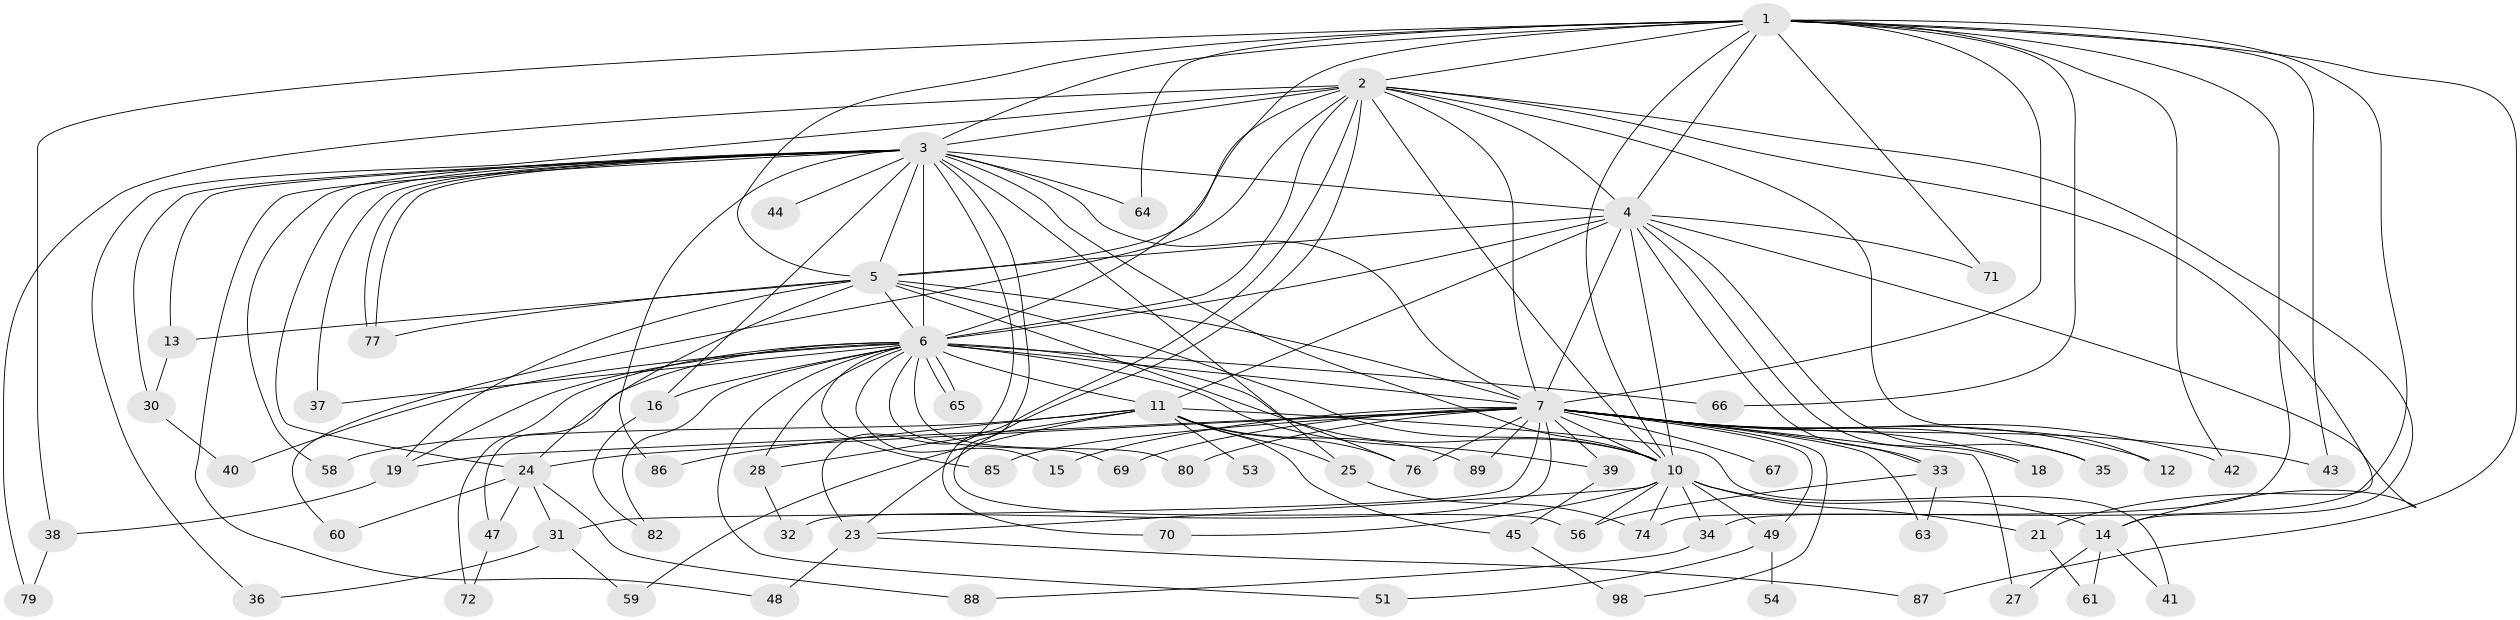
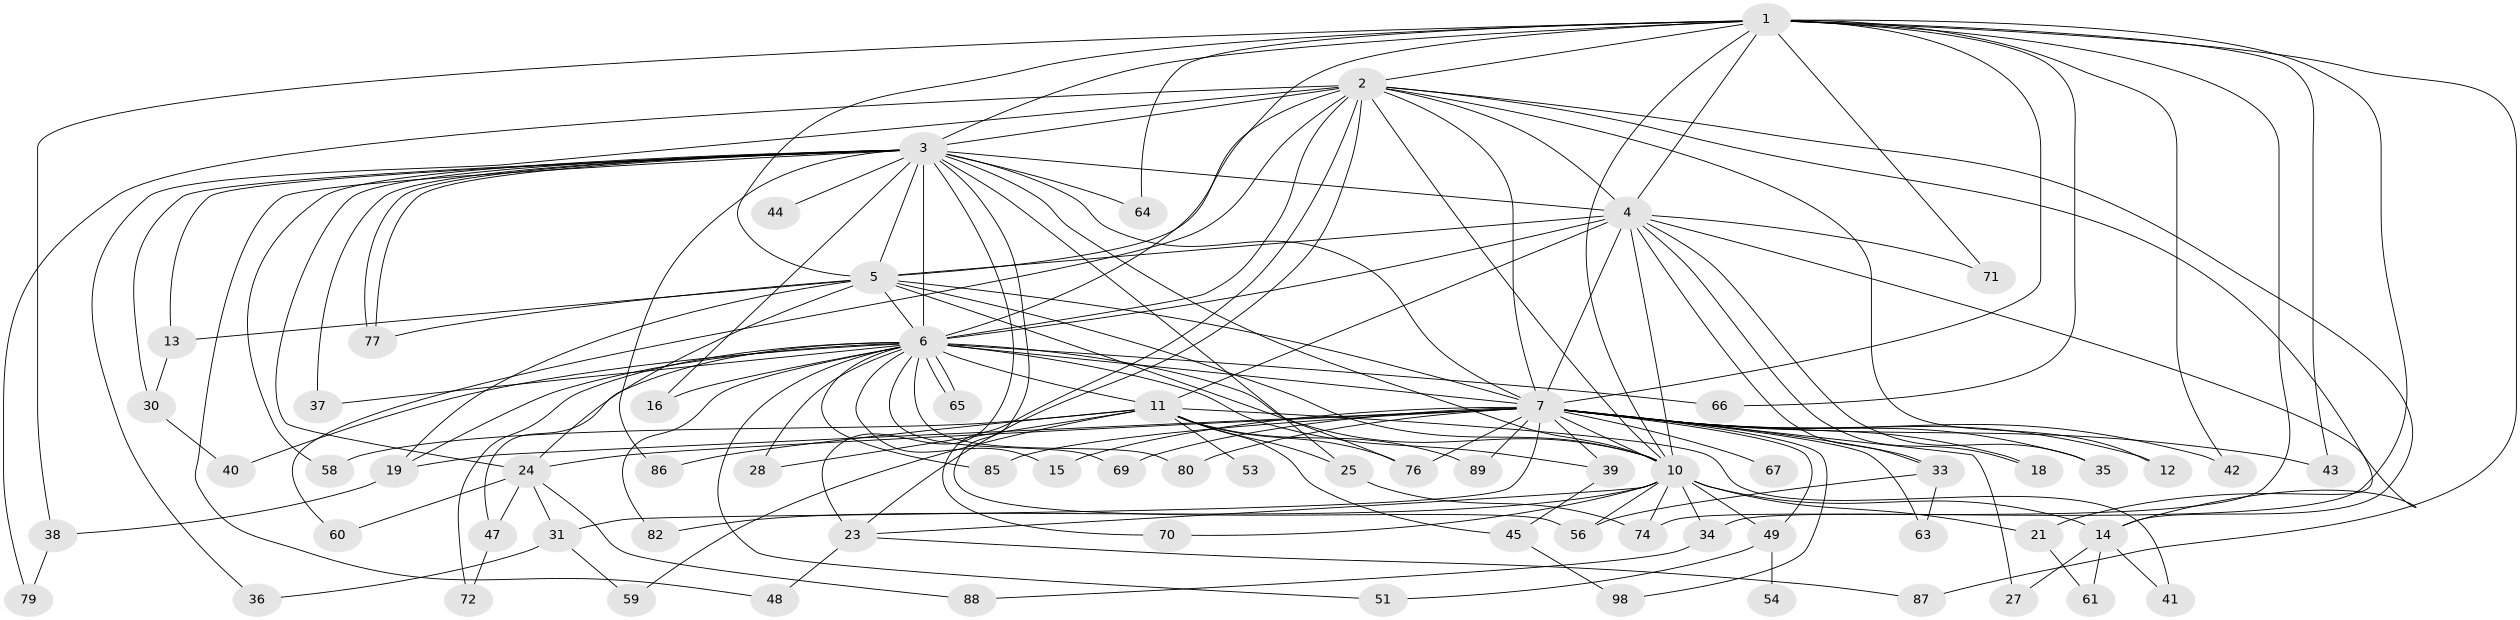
(593, 472) -> (1169, 514)
(788, 536) -> none
